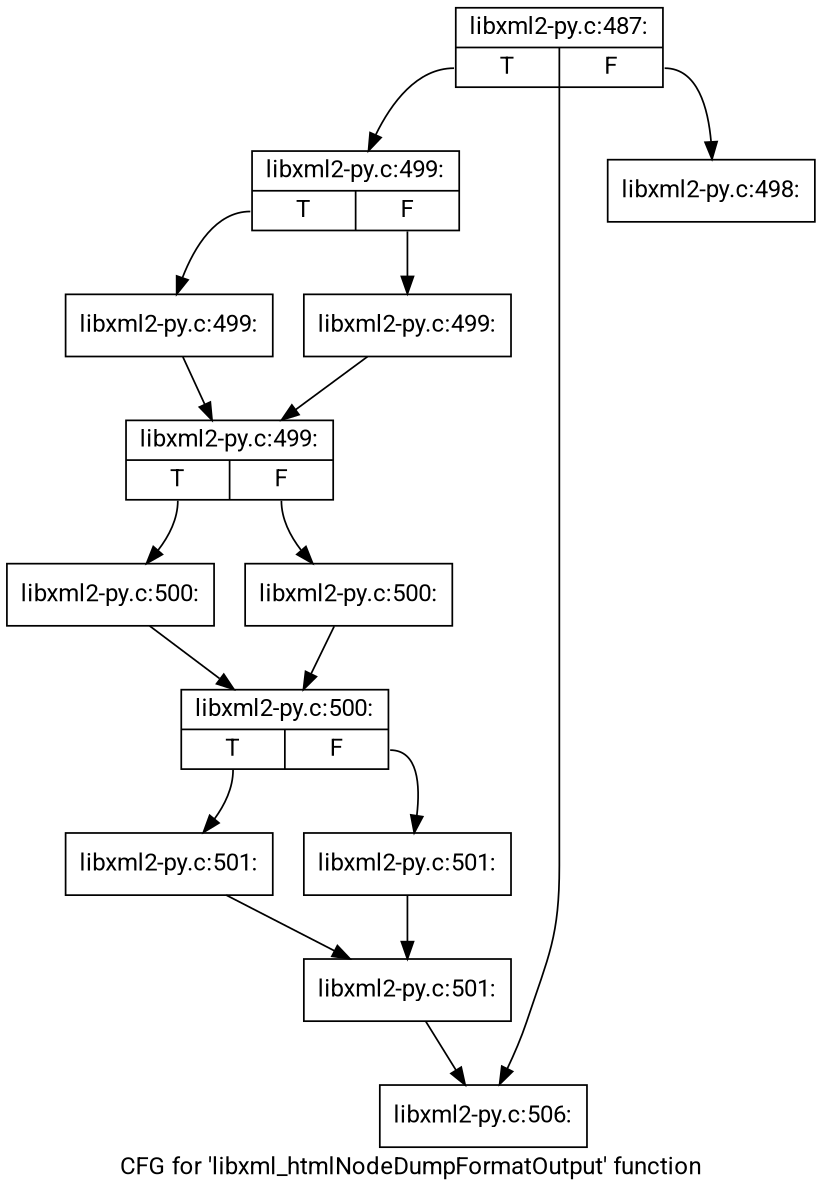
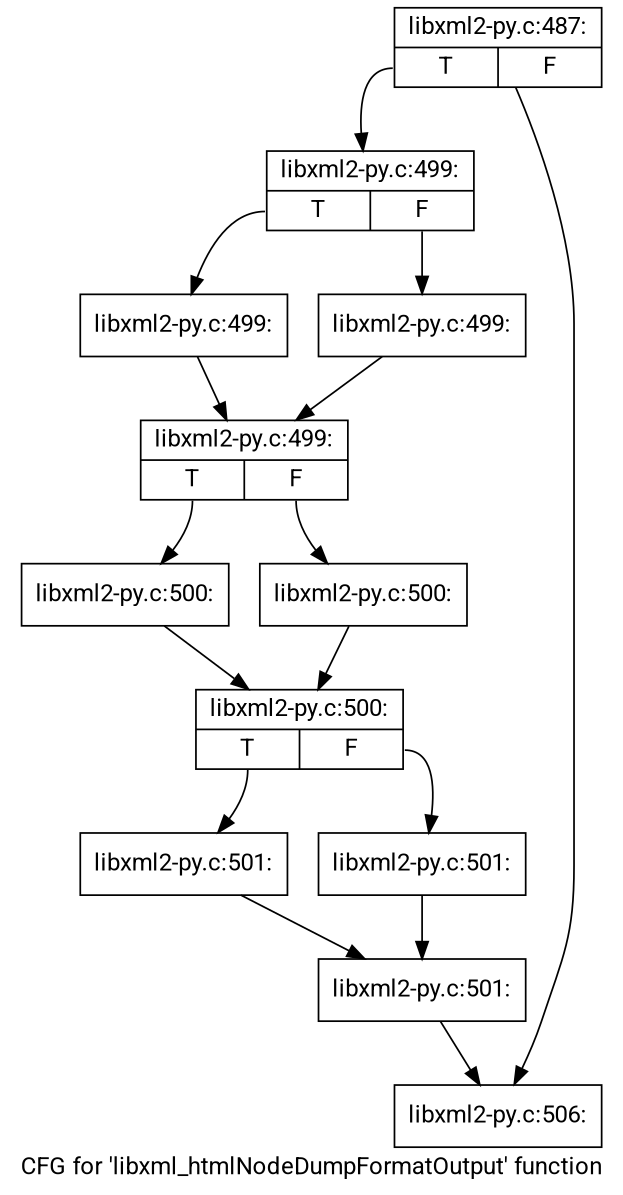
(711, 191) -> none
